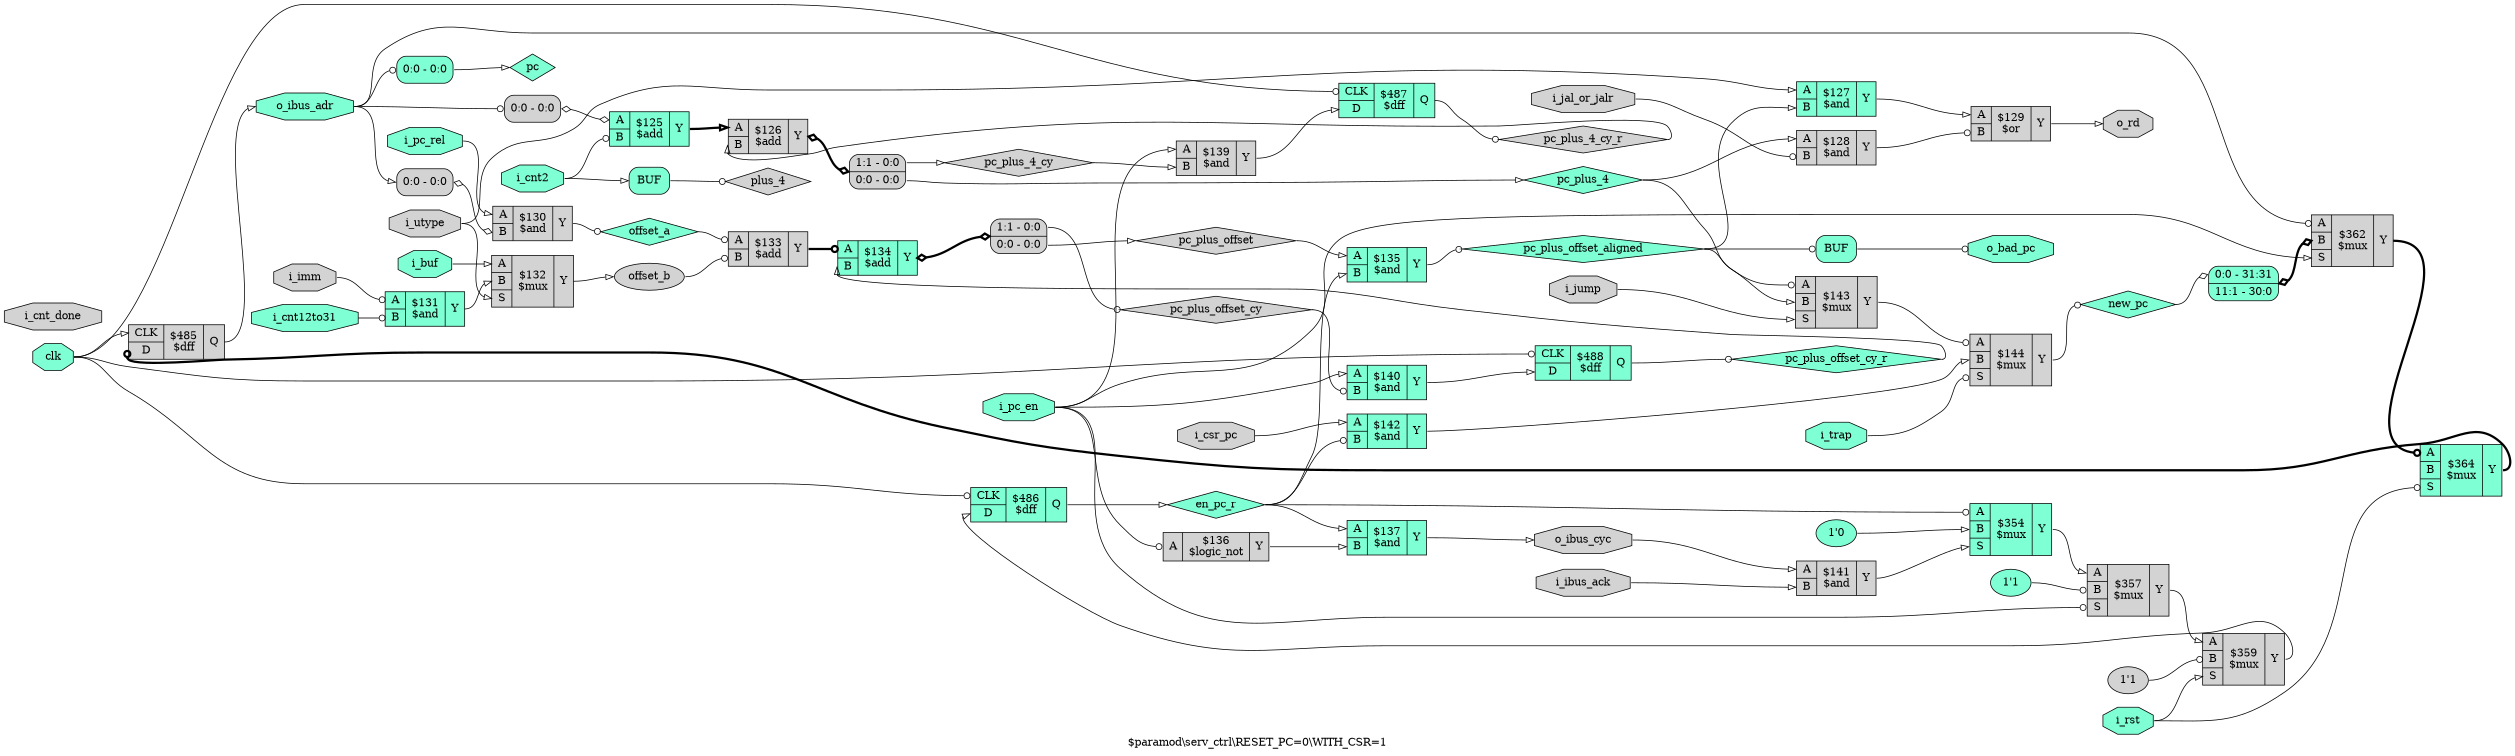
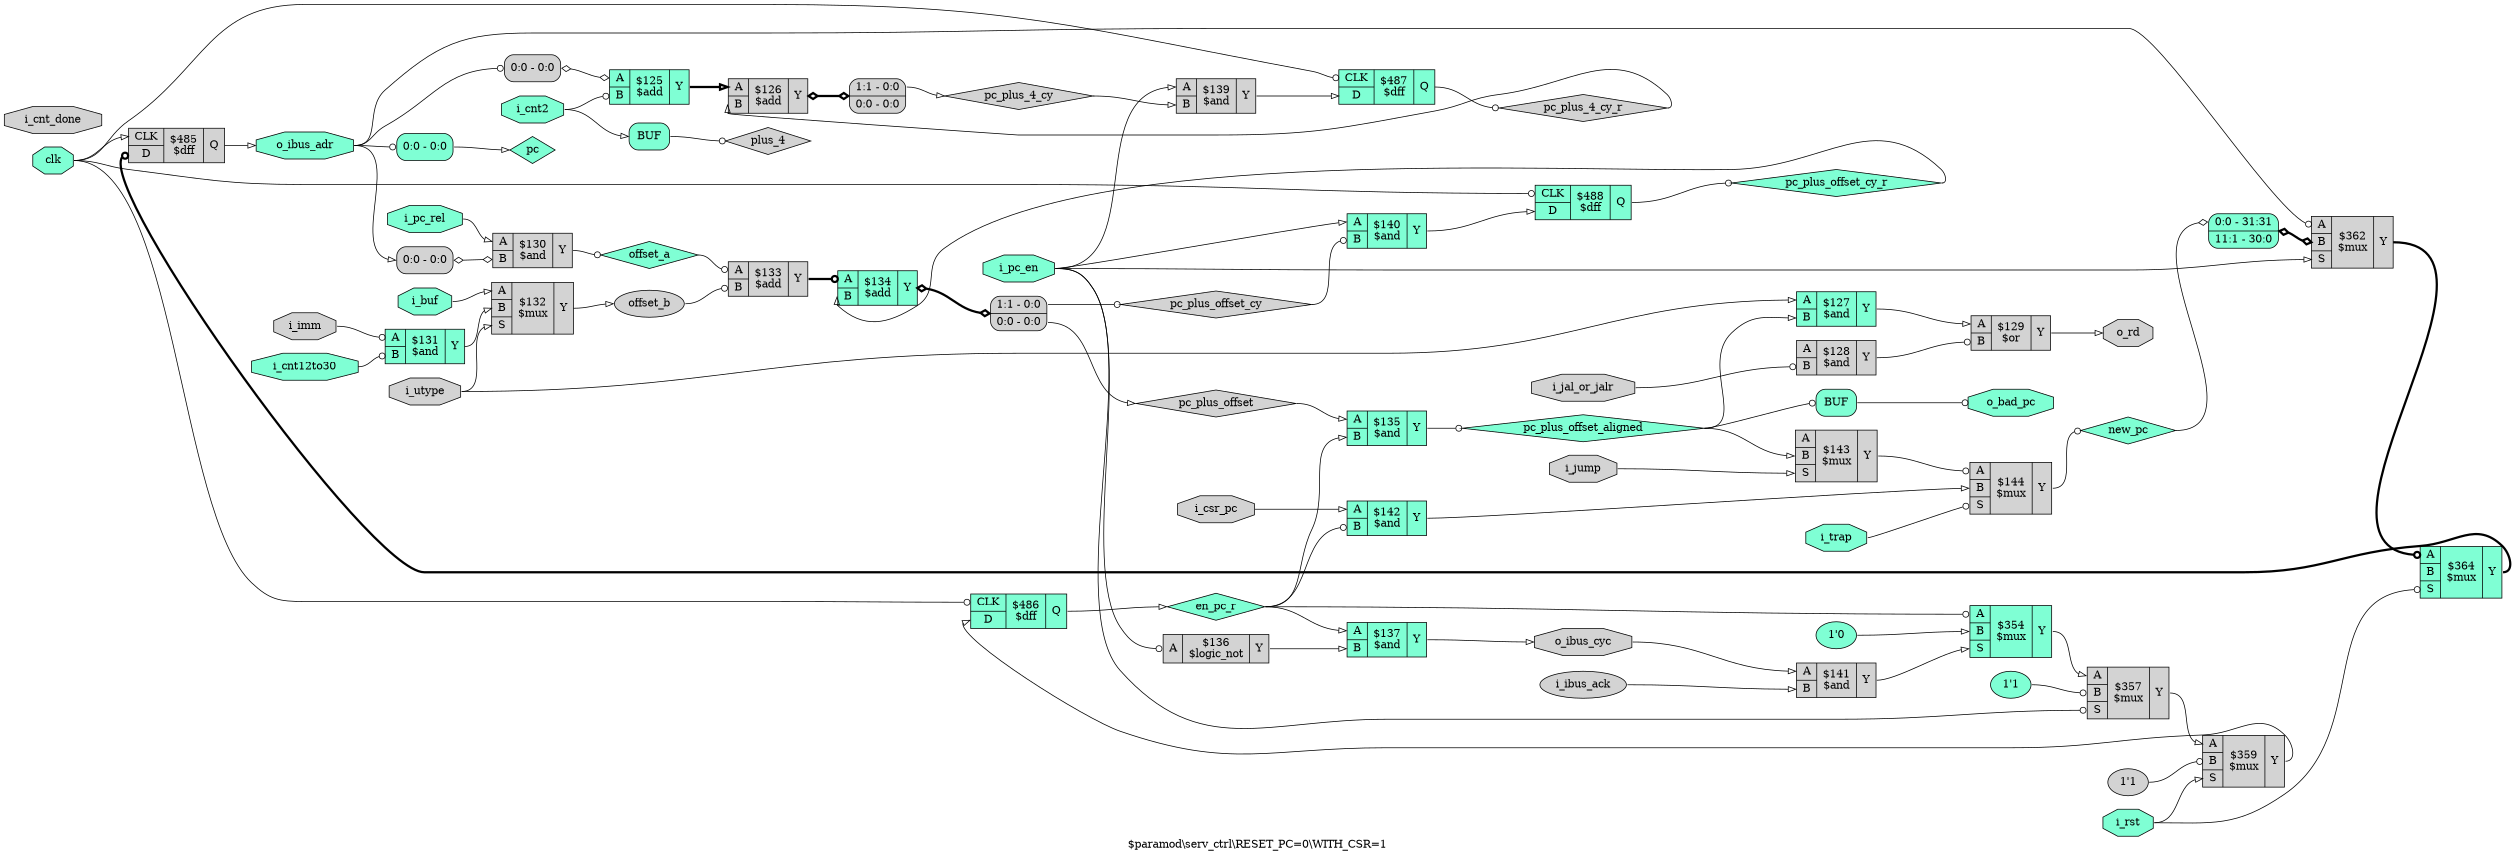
(1583, 180) -> none
(305, 318) -> (305, 367)
(1583, 583) -> (1583, 685)
